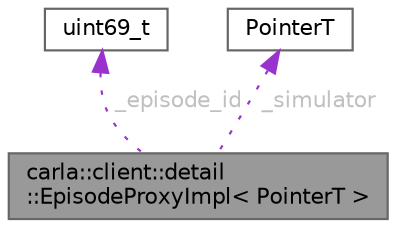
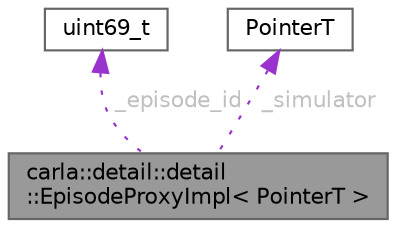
(198, 186) -> (198, 186)
